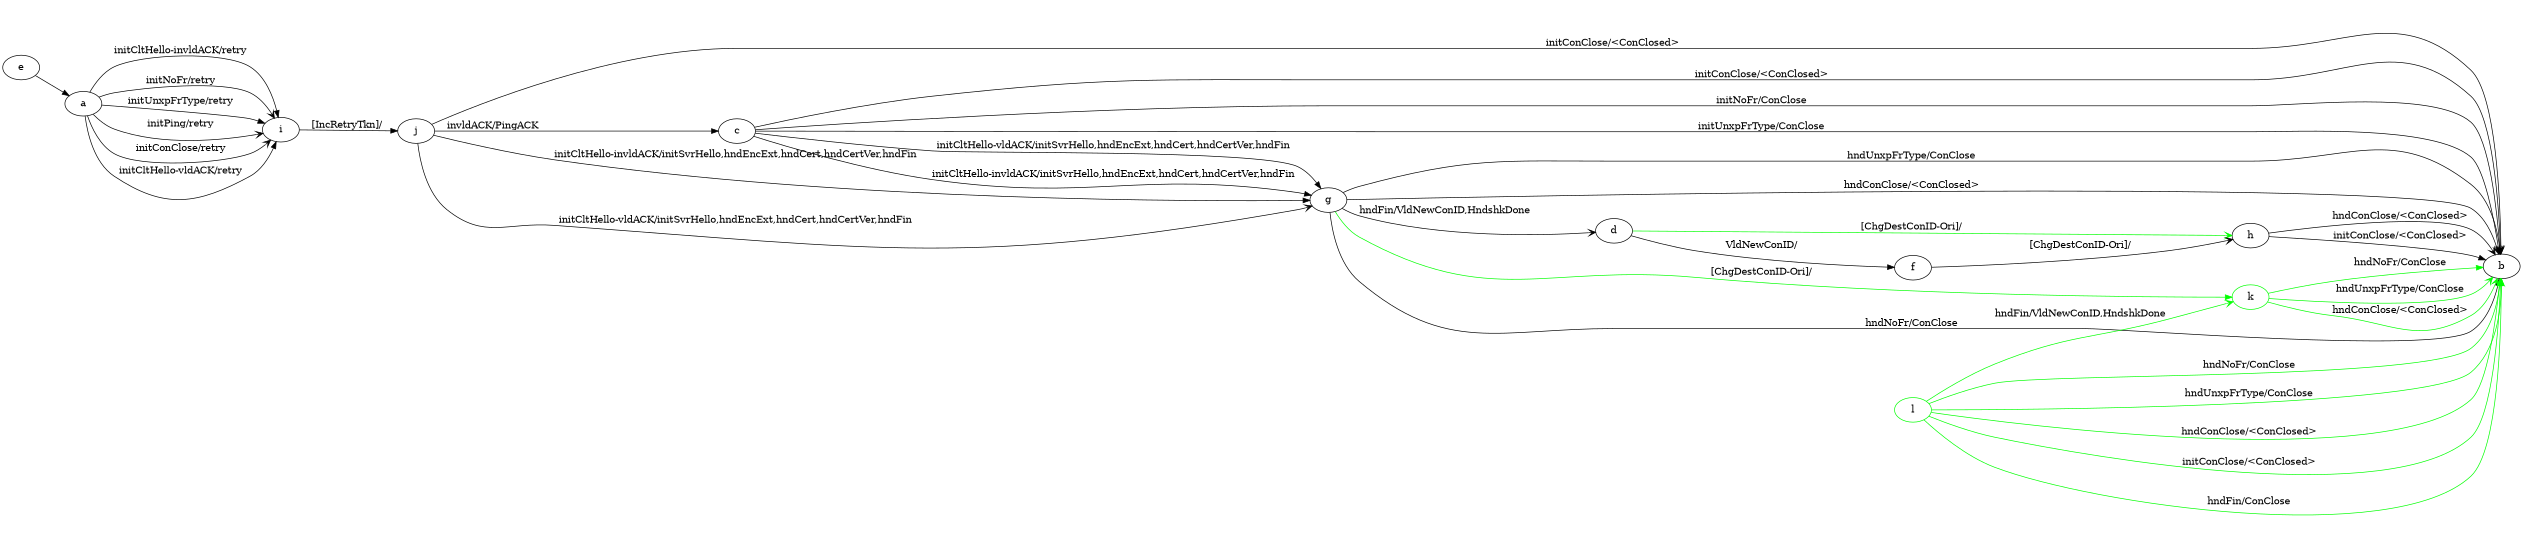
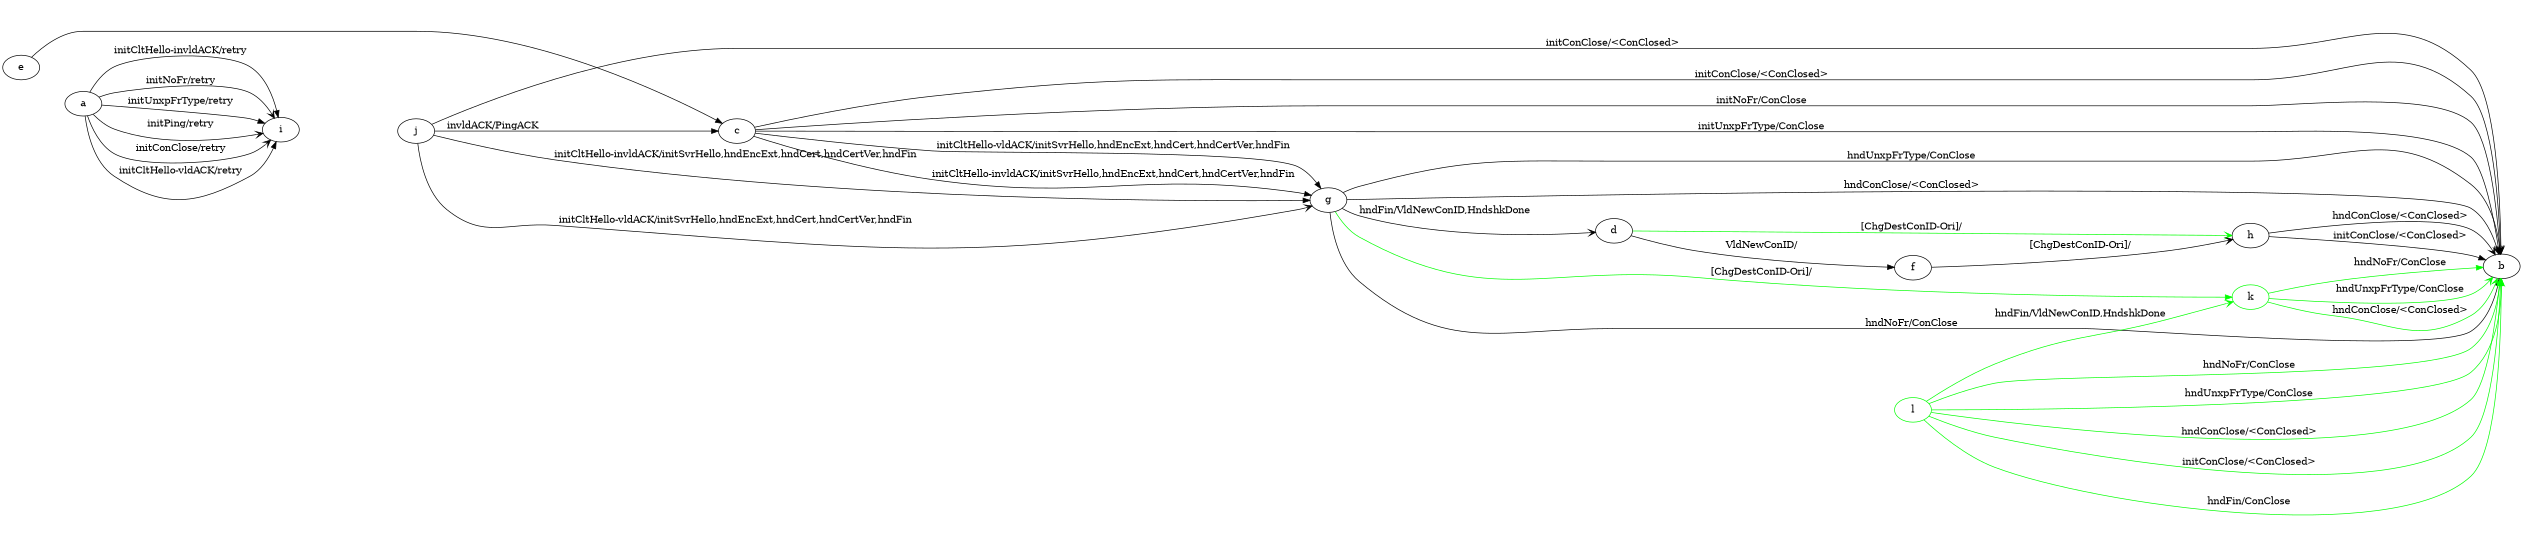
(49, 84) -> (378, 31)
(345, 130) -> none
